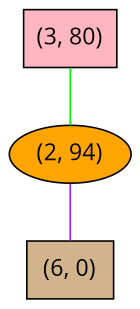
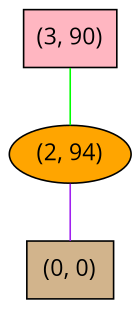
(70, 39) -> (70, 39)
(70, 270) -> (70, 270)
